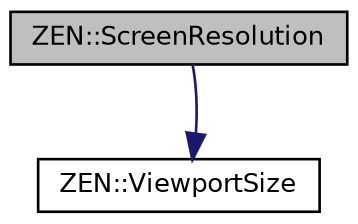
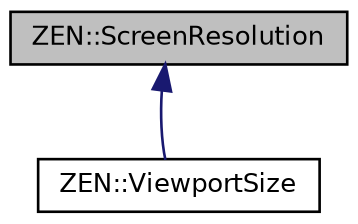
(196, 99) -> (161, 125)
